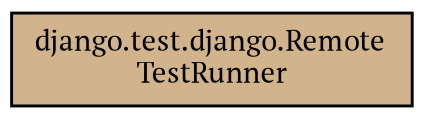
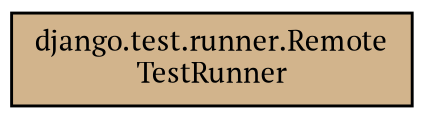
(212, 60) -> (212, 60)
